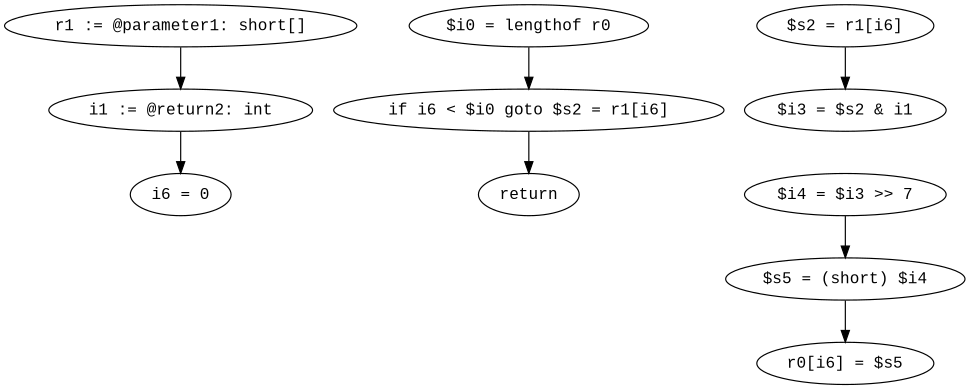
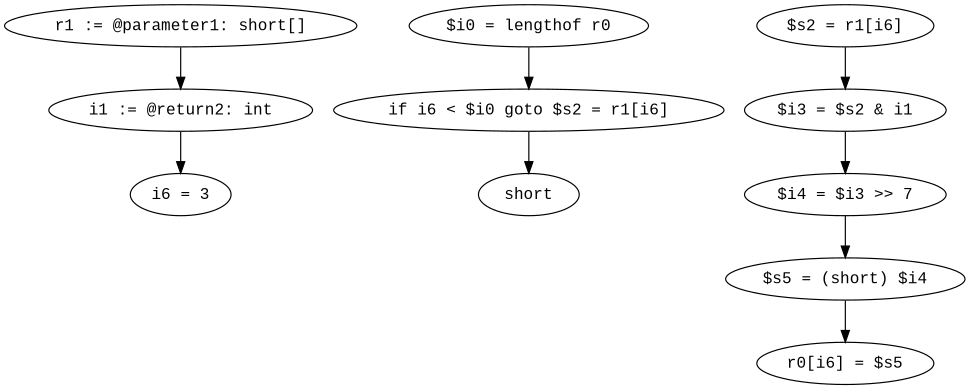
none -> (845, 147)
(181, 195) -> (181, 195)
(529, 195) -> (529, 195)
